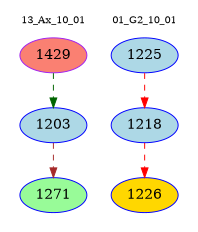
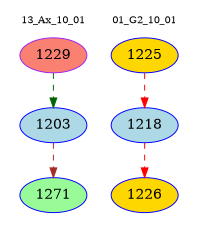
(53, 55) -> (53, 55)
(145, 55) -> (145, 55)
